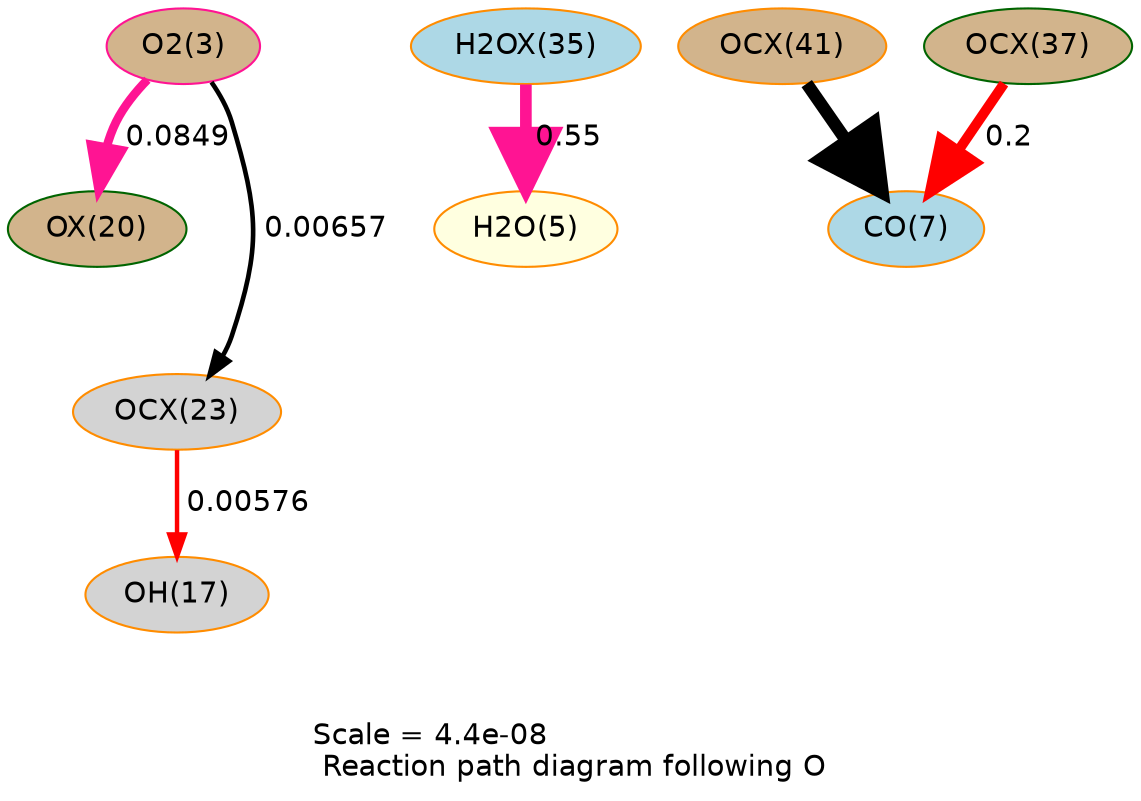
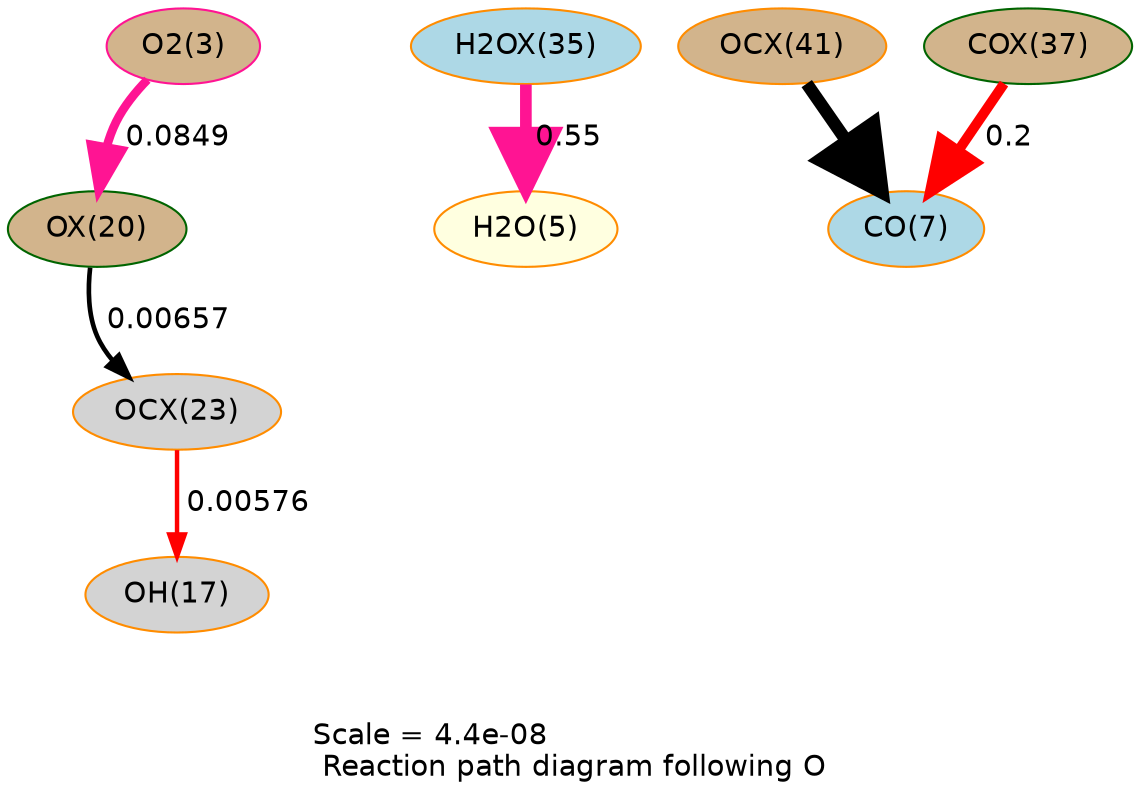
(1028, 46) -> (1028, 46)
(252, 218) -> (91, 317)
